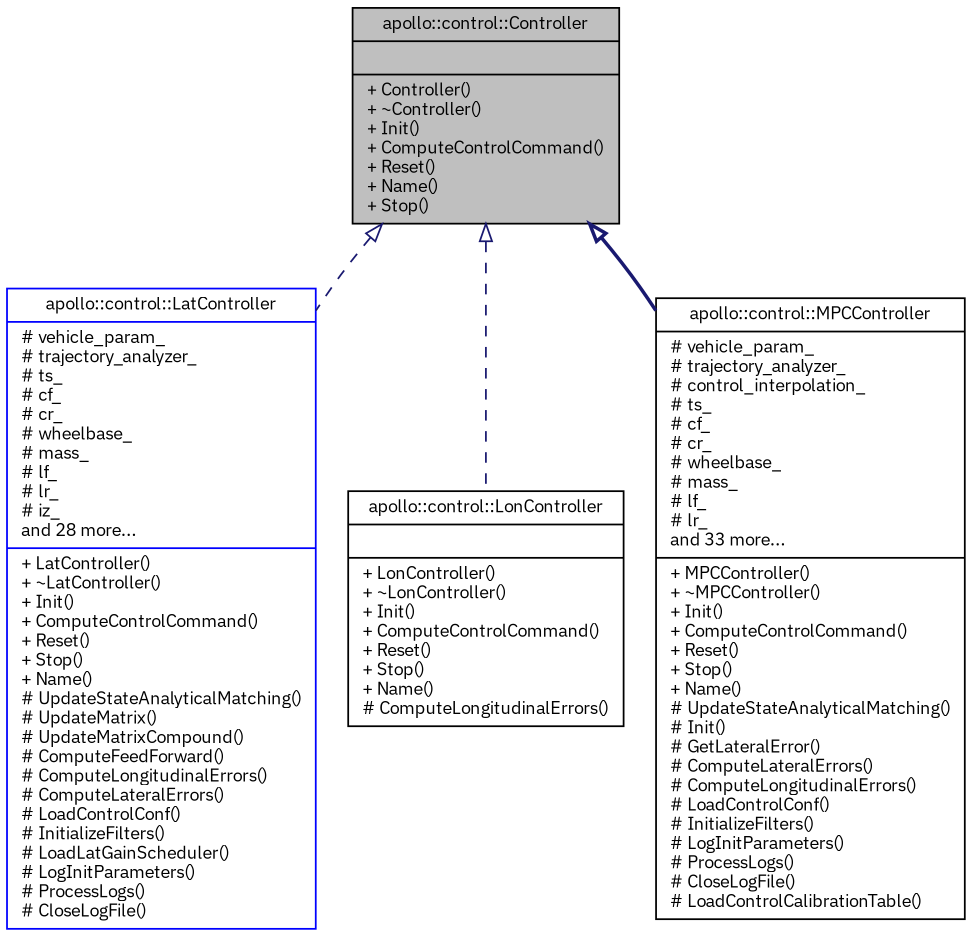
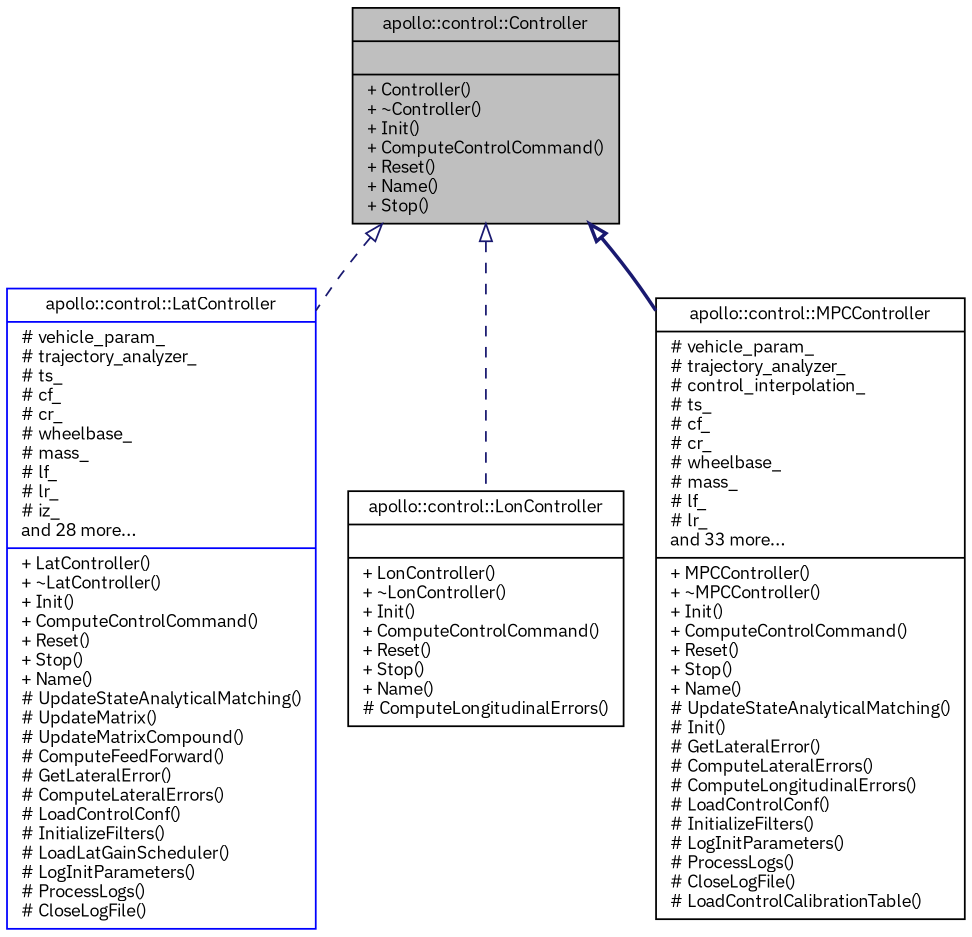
(145, 776) -> (96, 776)
